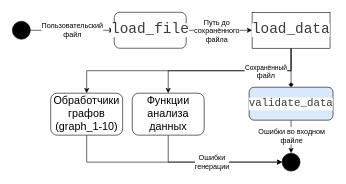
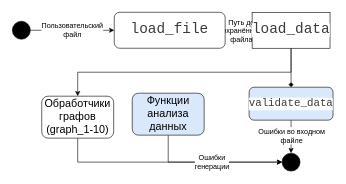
(150, 30) -> (170, 30)
(168, 87) -> none
(87, 114) -> (78, 117)
(168, 114) -> (168, 114)
